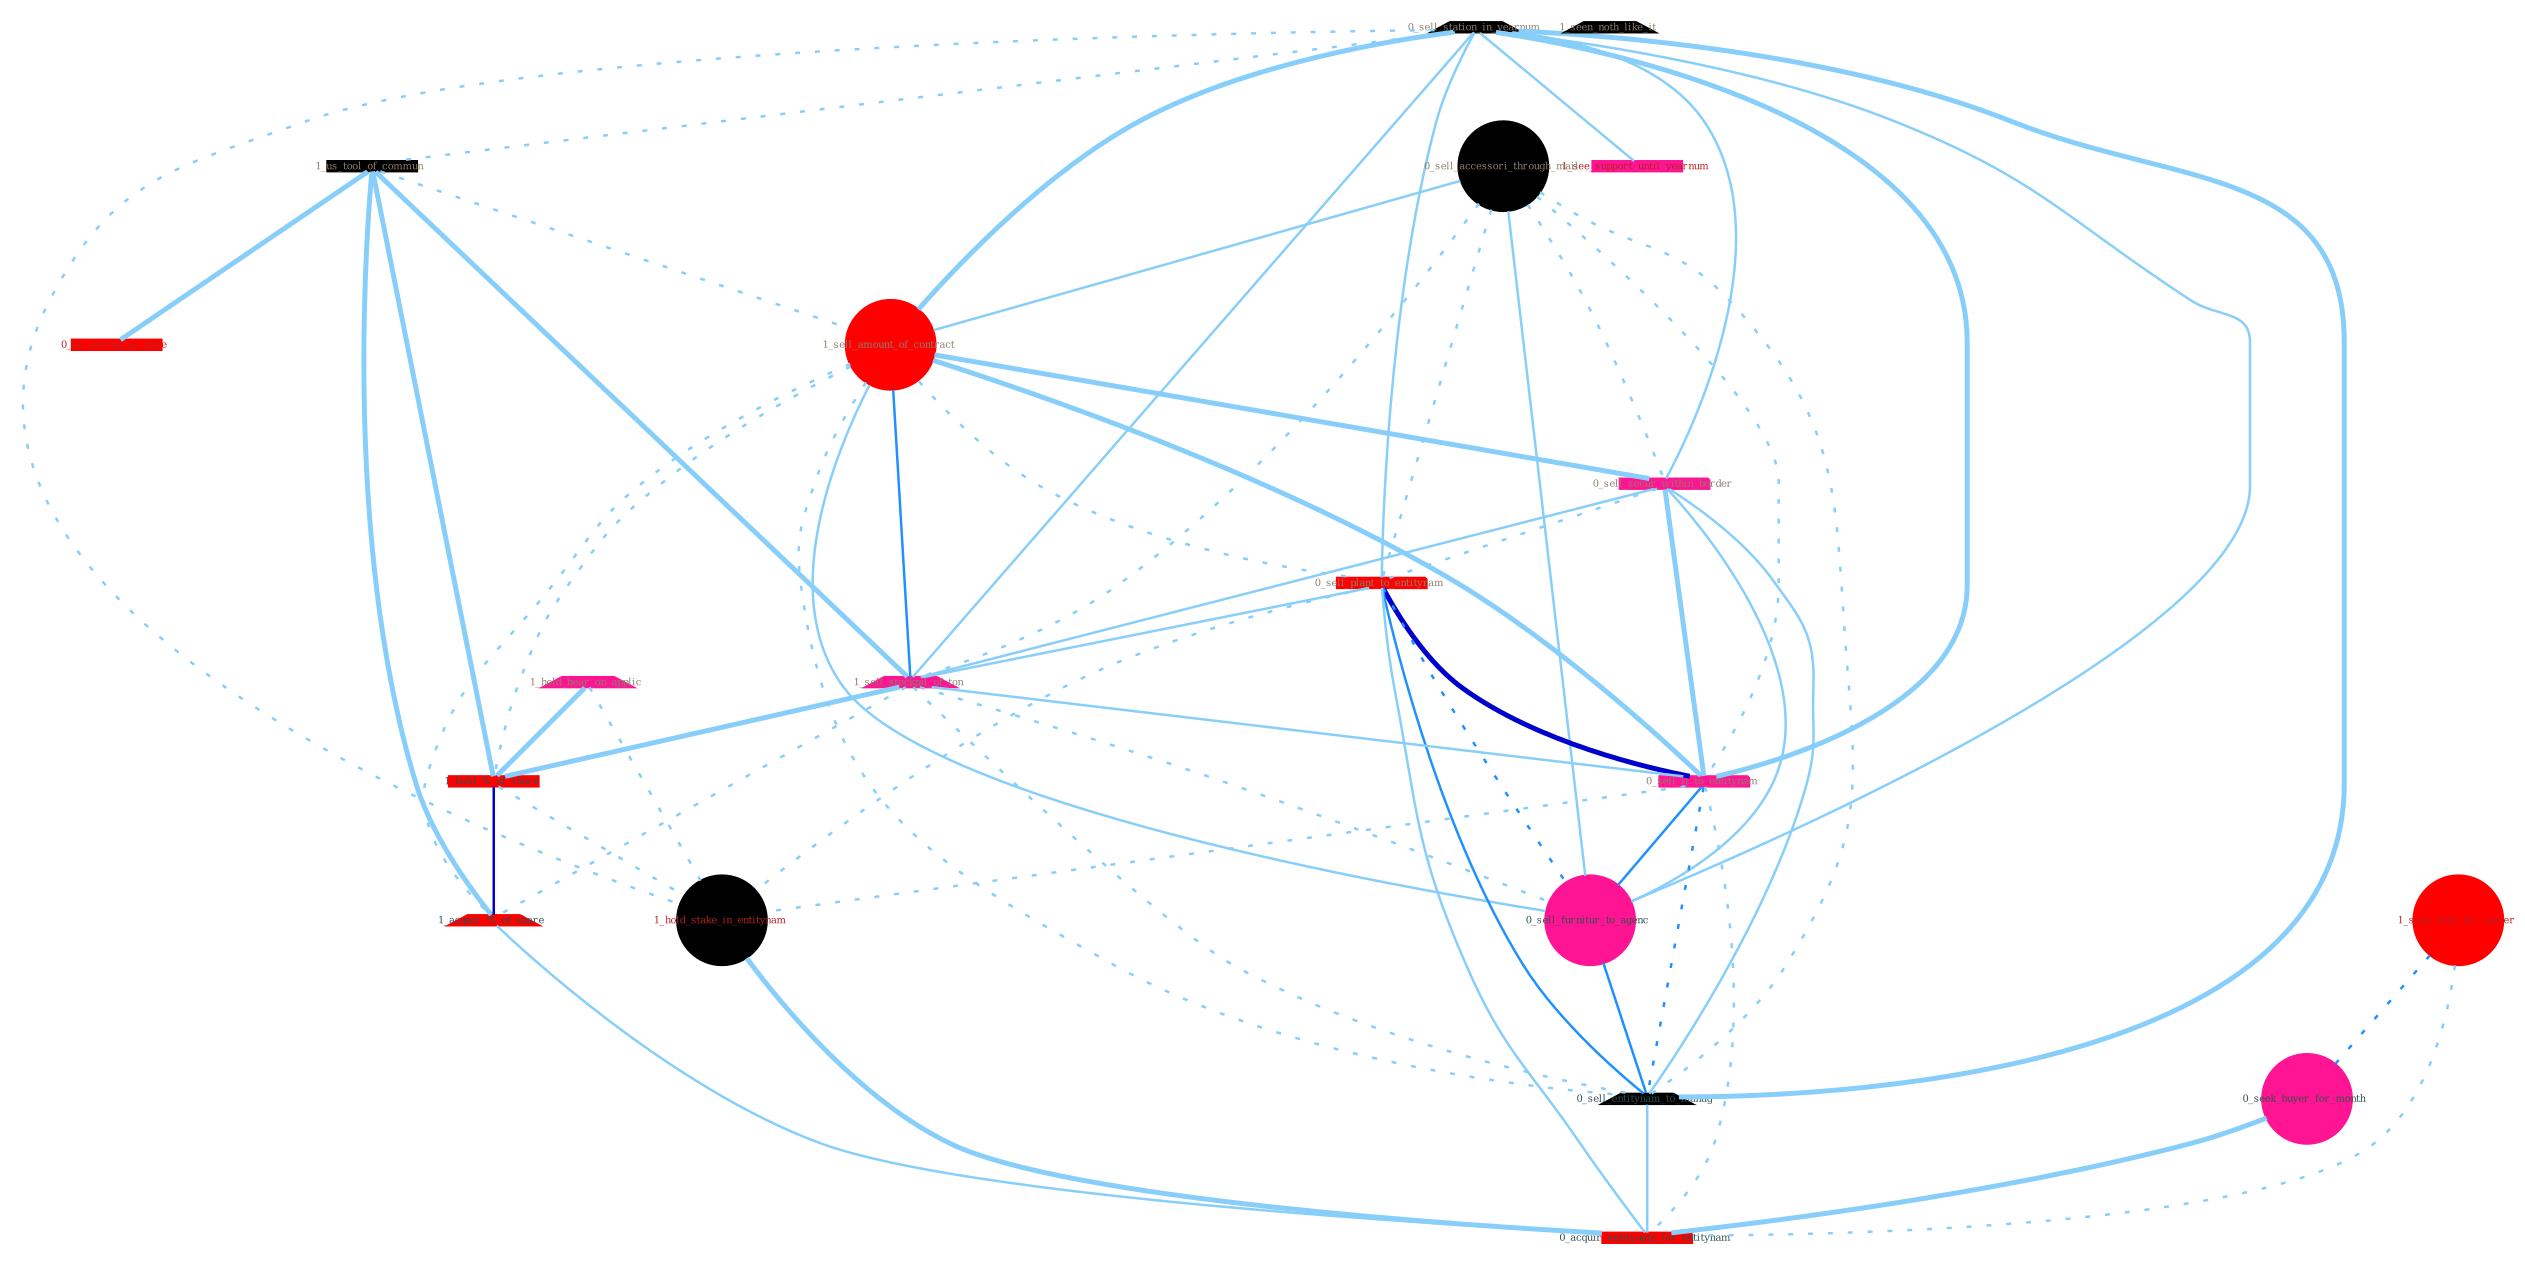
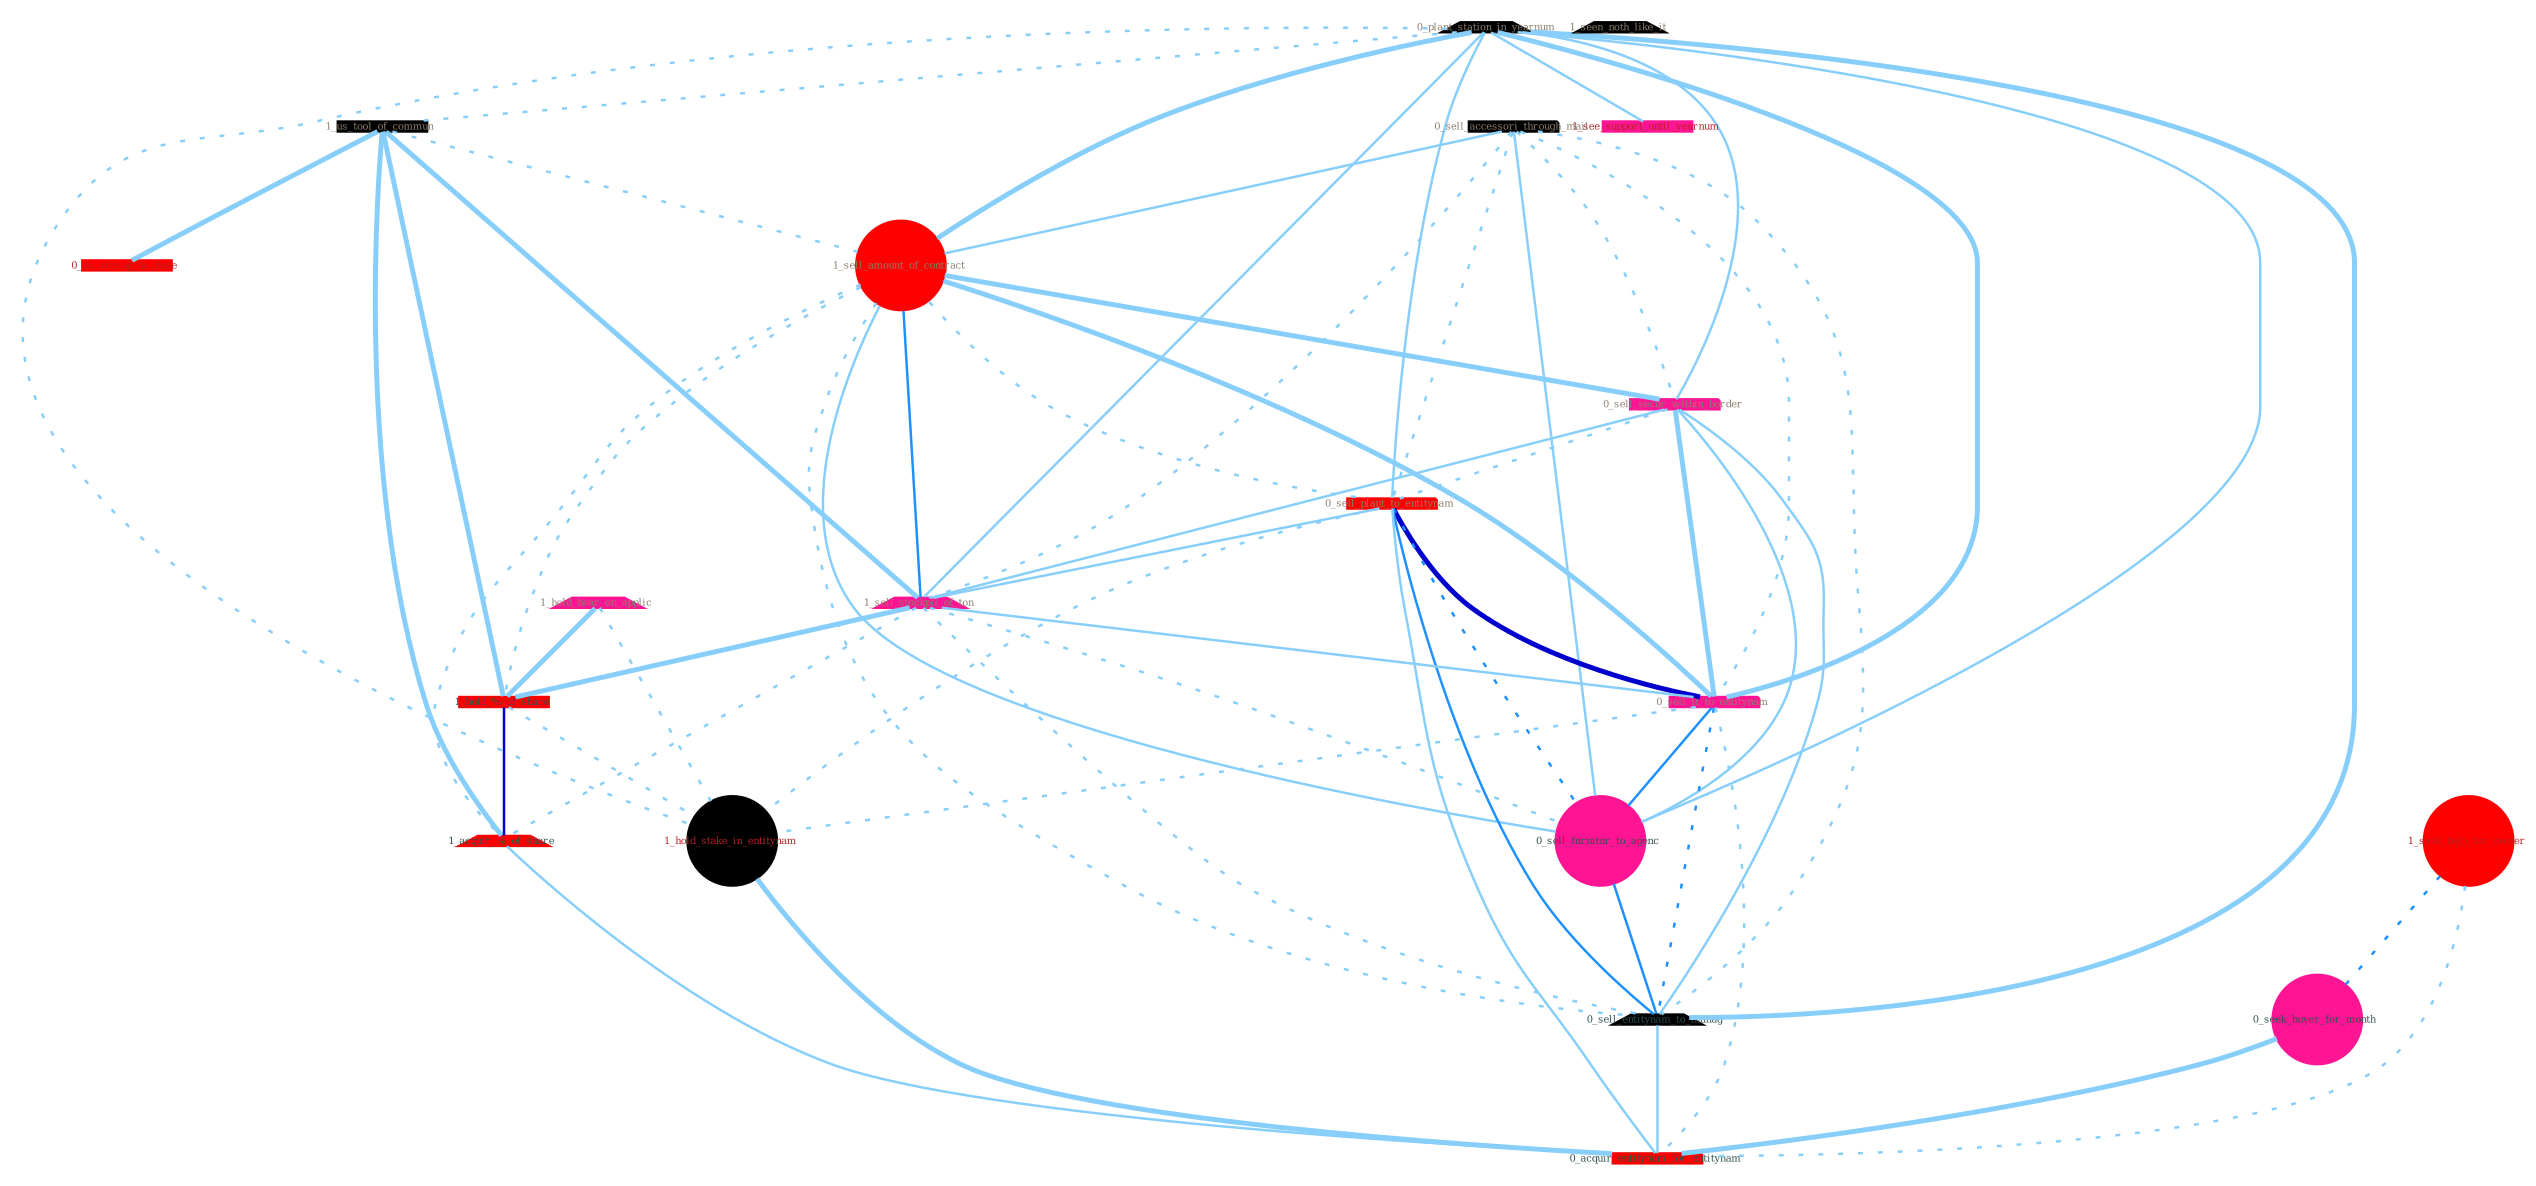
(1476, 27) -> (1486, 27)
(1503, 166) -> (1514, 127)
